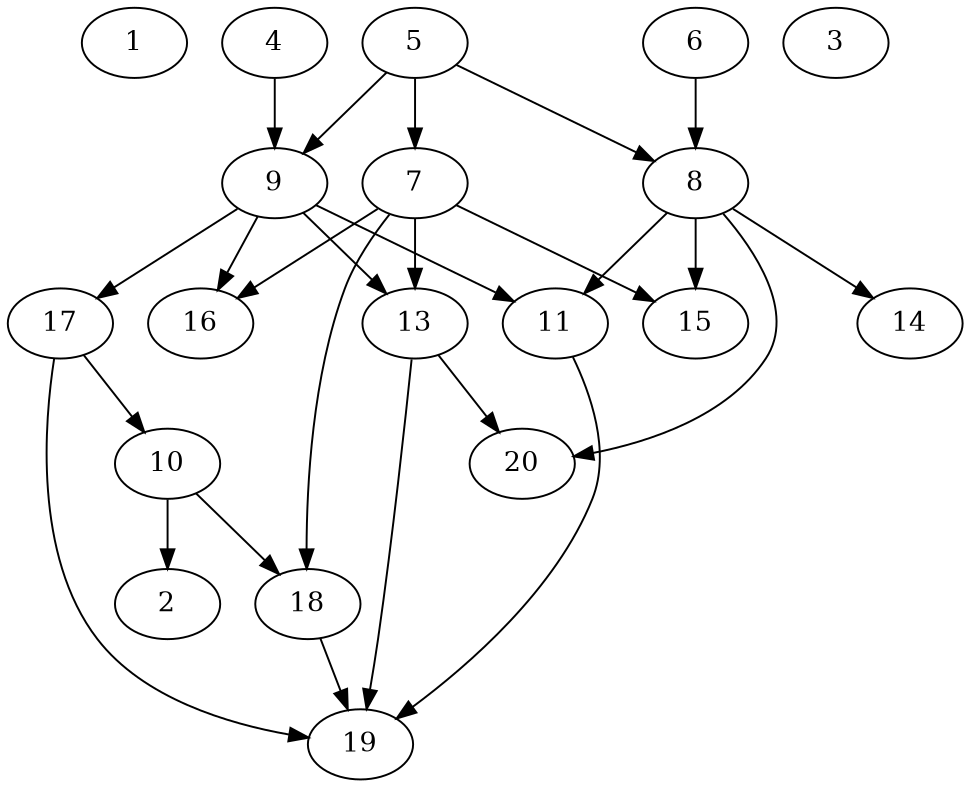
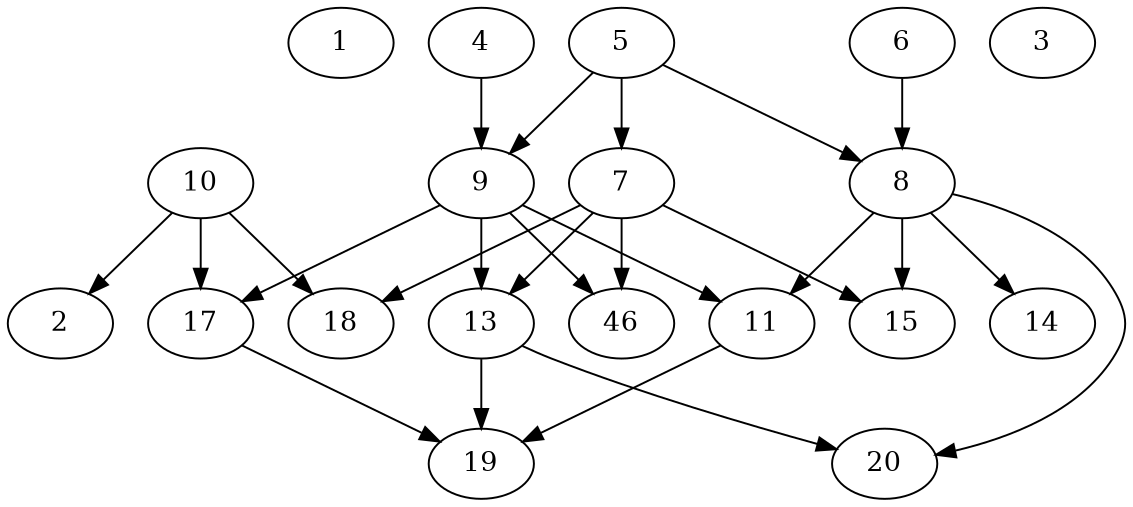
(201, 323) -> (622, 323)
(108, 386) -> (201, 244)
(331, 665) -> none
